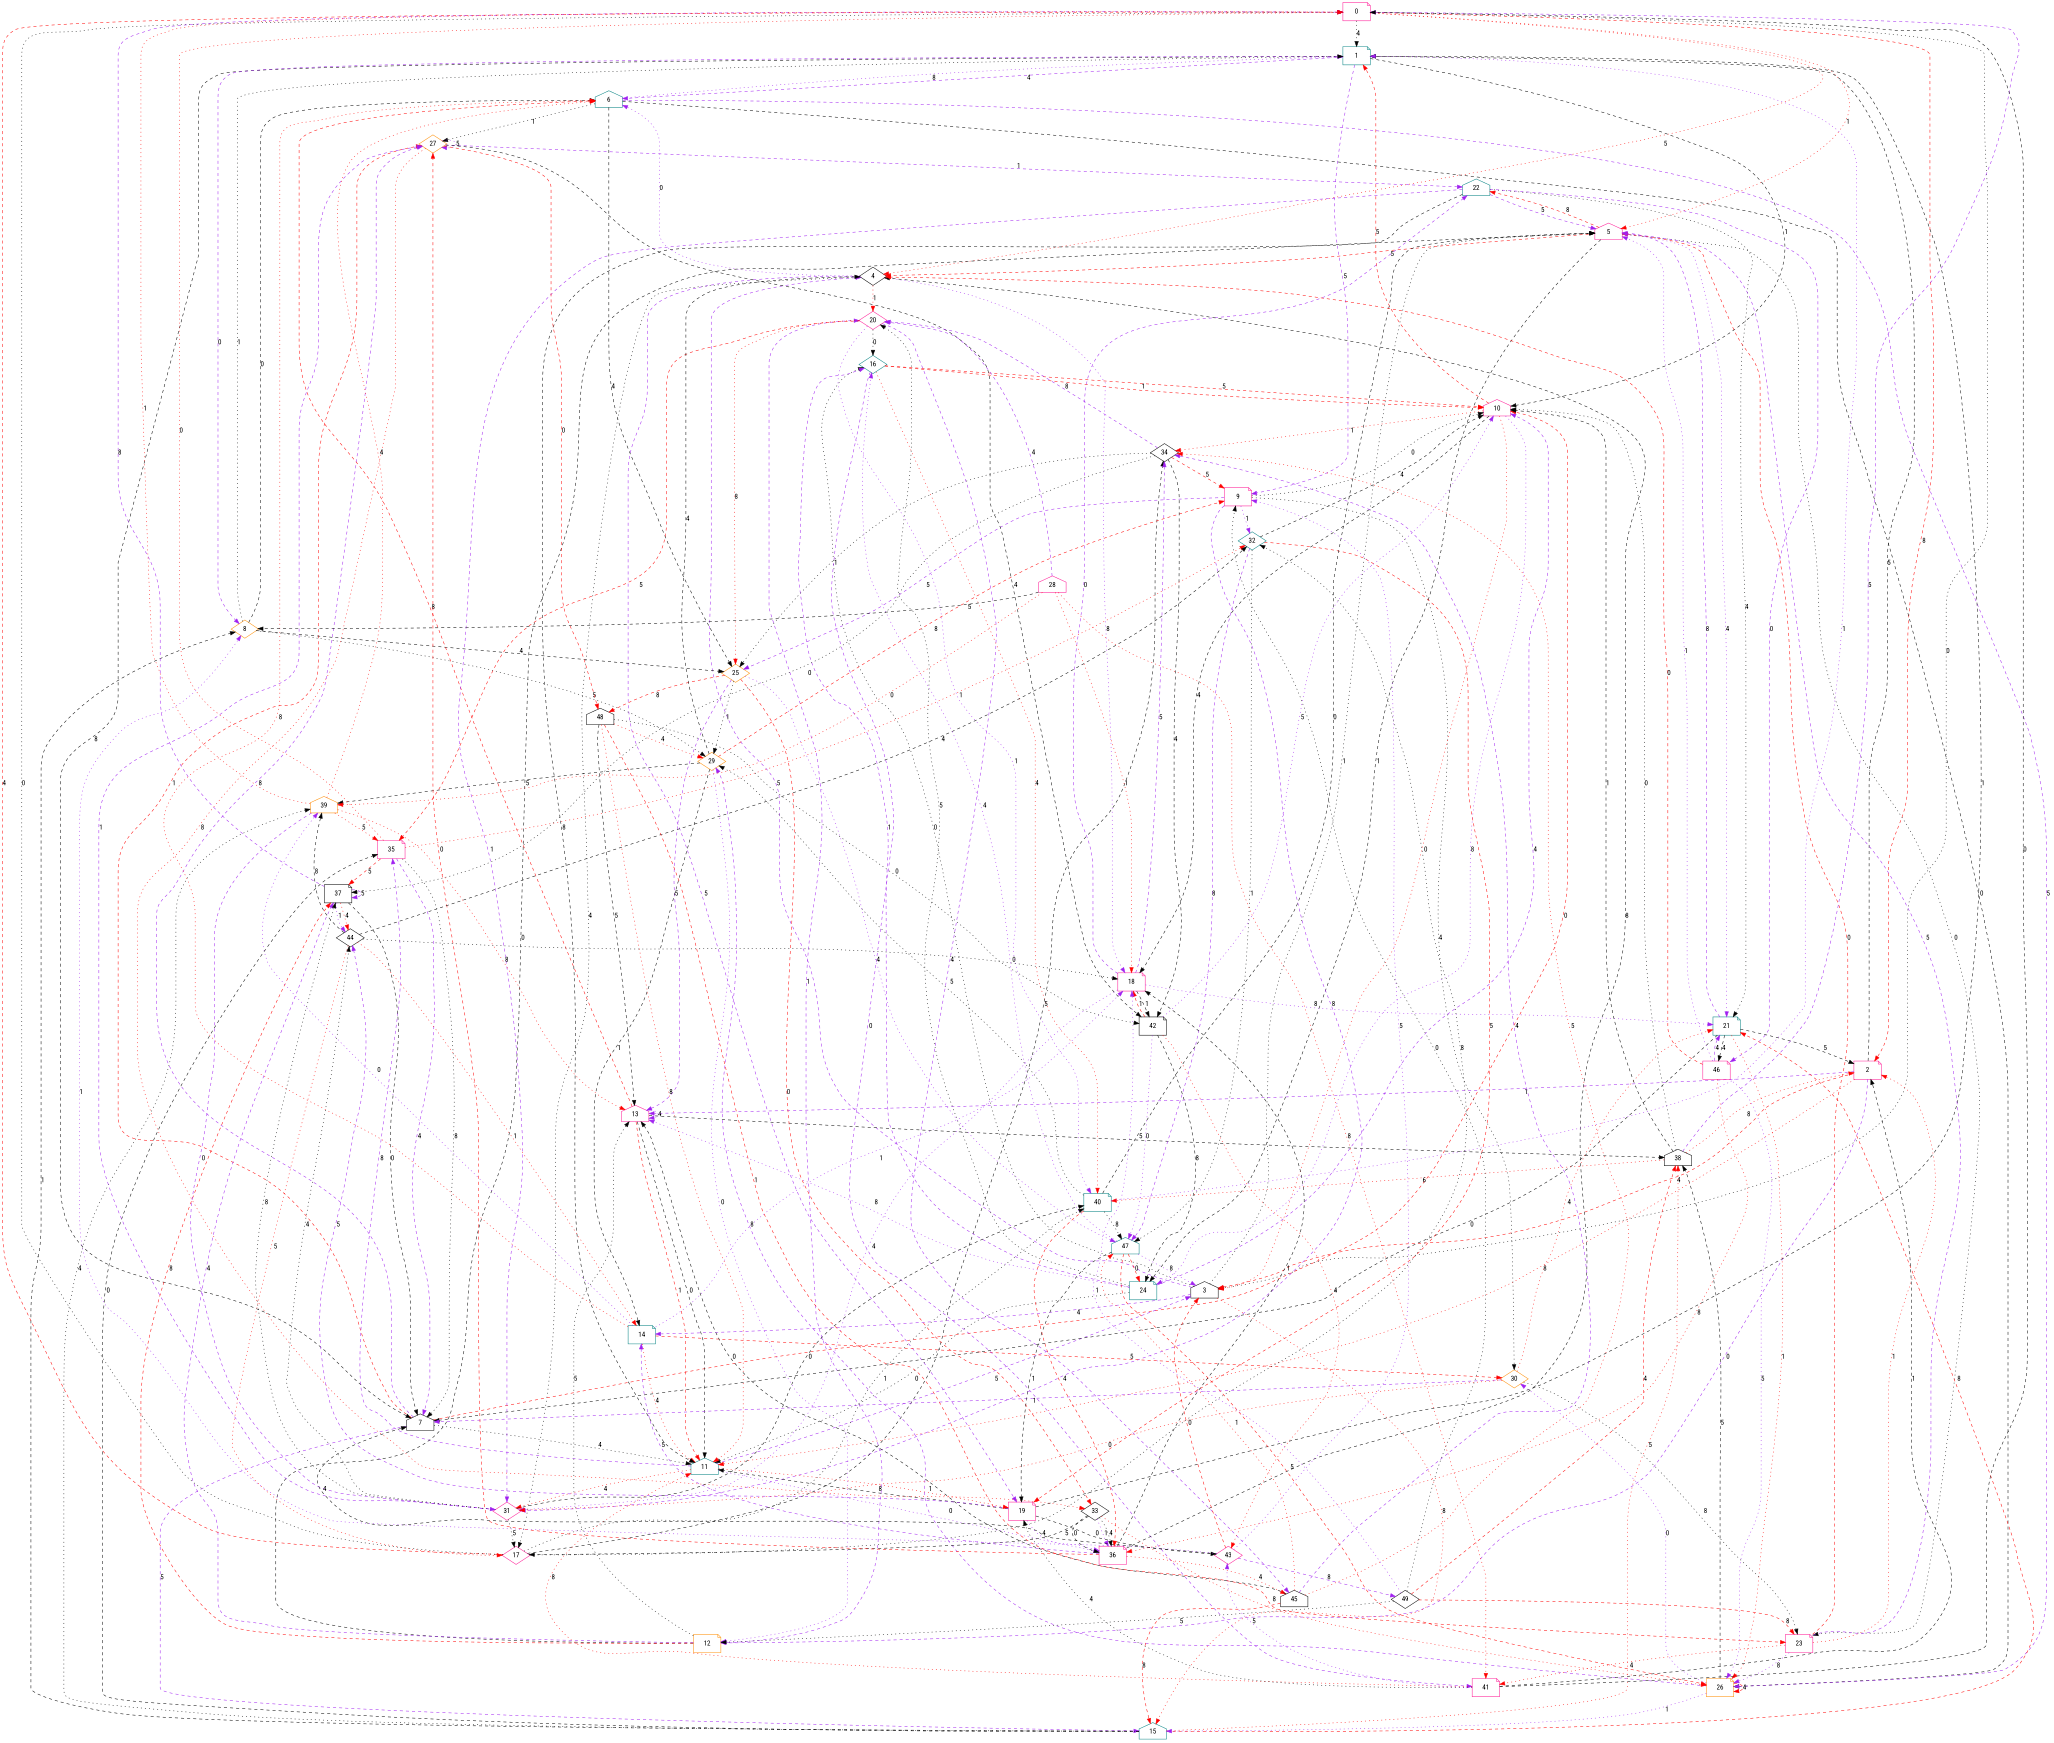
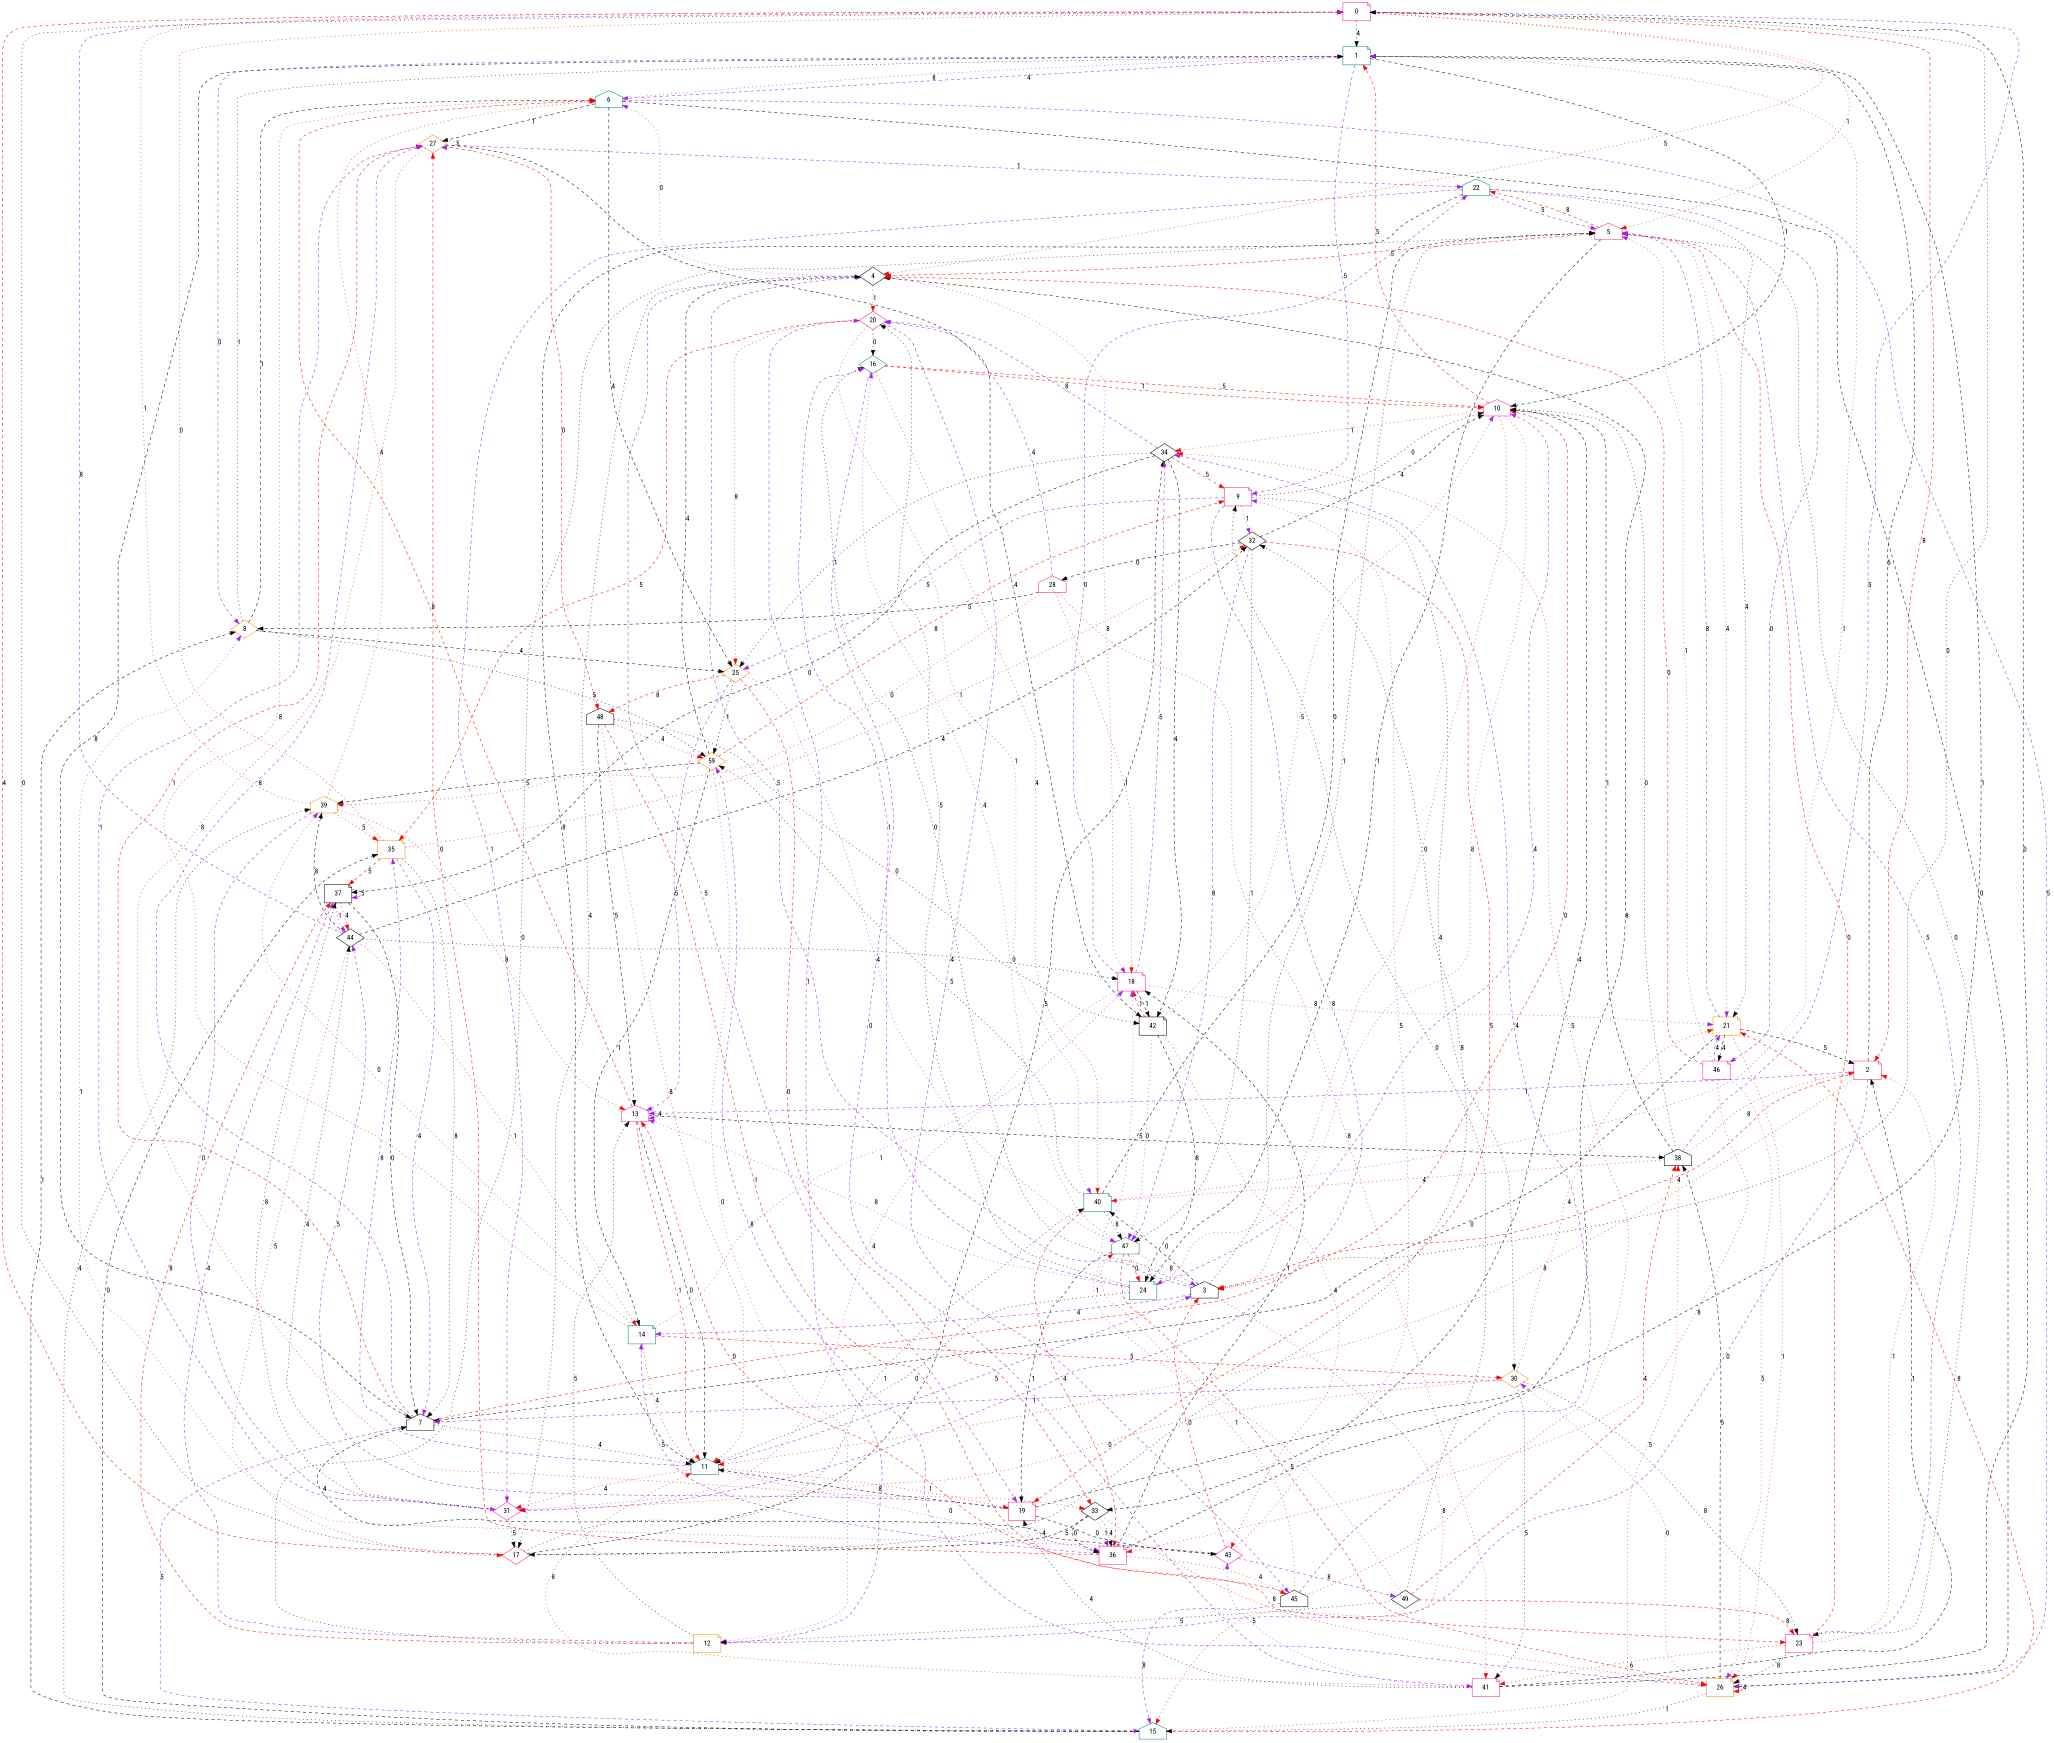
(158, 29) -> (82, 44)
(521, 122) -> (521, 122)
(262, 364) -> (262, 364)
(1252, 541) -> (1252, 541)
none -> (1149, 558)
(1218, 634) -> (1556, 1050)
(782, 675) -> (782, 675)
(526, 734) -> (526, 734)
(712, 761) -> (712, 761)
(391, 850) -> (391, 850)
(1727, 1026) -> (1727, 1026)
(1424, 1180) -> (1424, 1180)
(789, 1392) -> (1155, 1247)
(886, 1453) -> (886, 1453)
none -> (1524, 1534)
(1167, 1613) -> (1167, 1613)
(1632, 1666) -> (1632, 1666)
(1765, 1670) -> (1765, 1670)
(1441, 1726) -> (1441, 1726)
